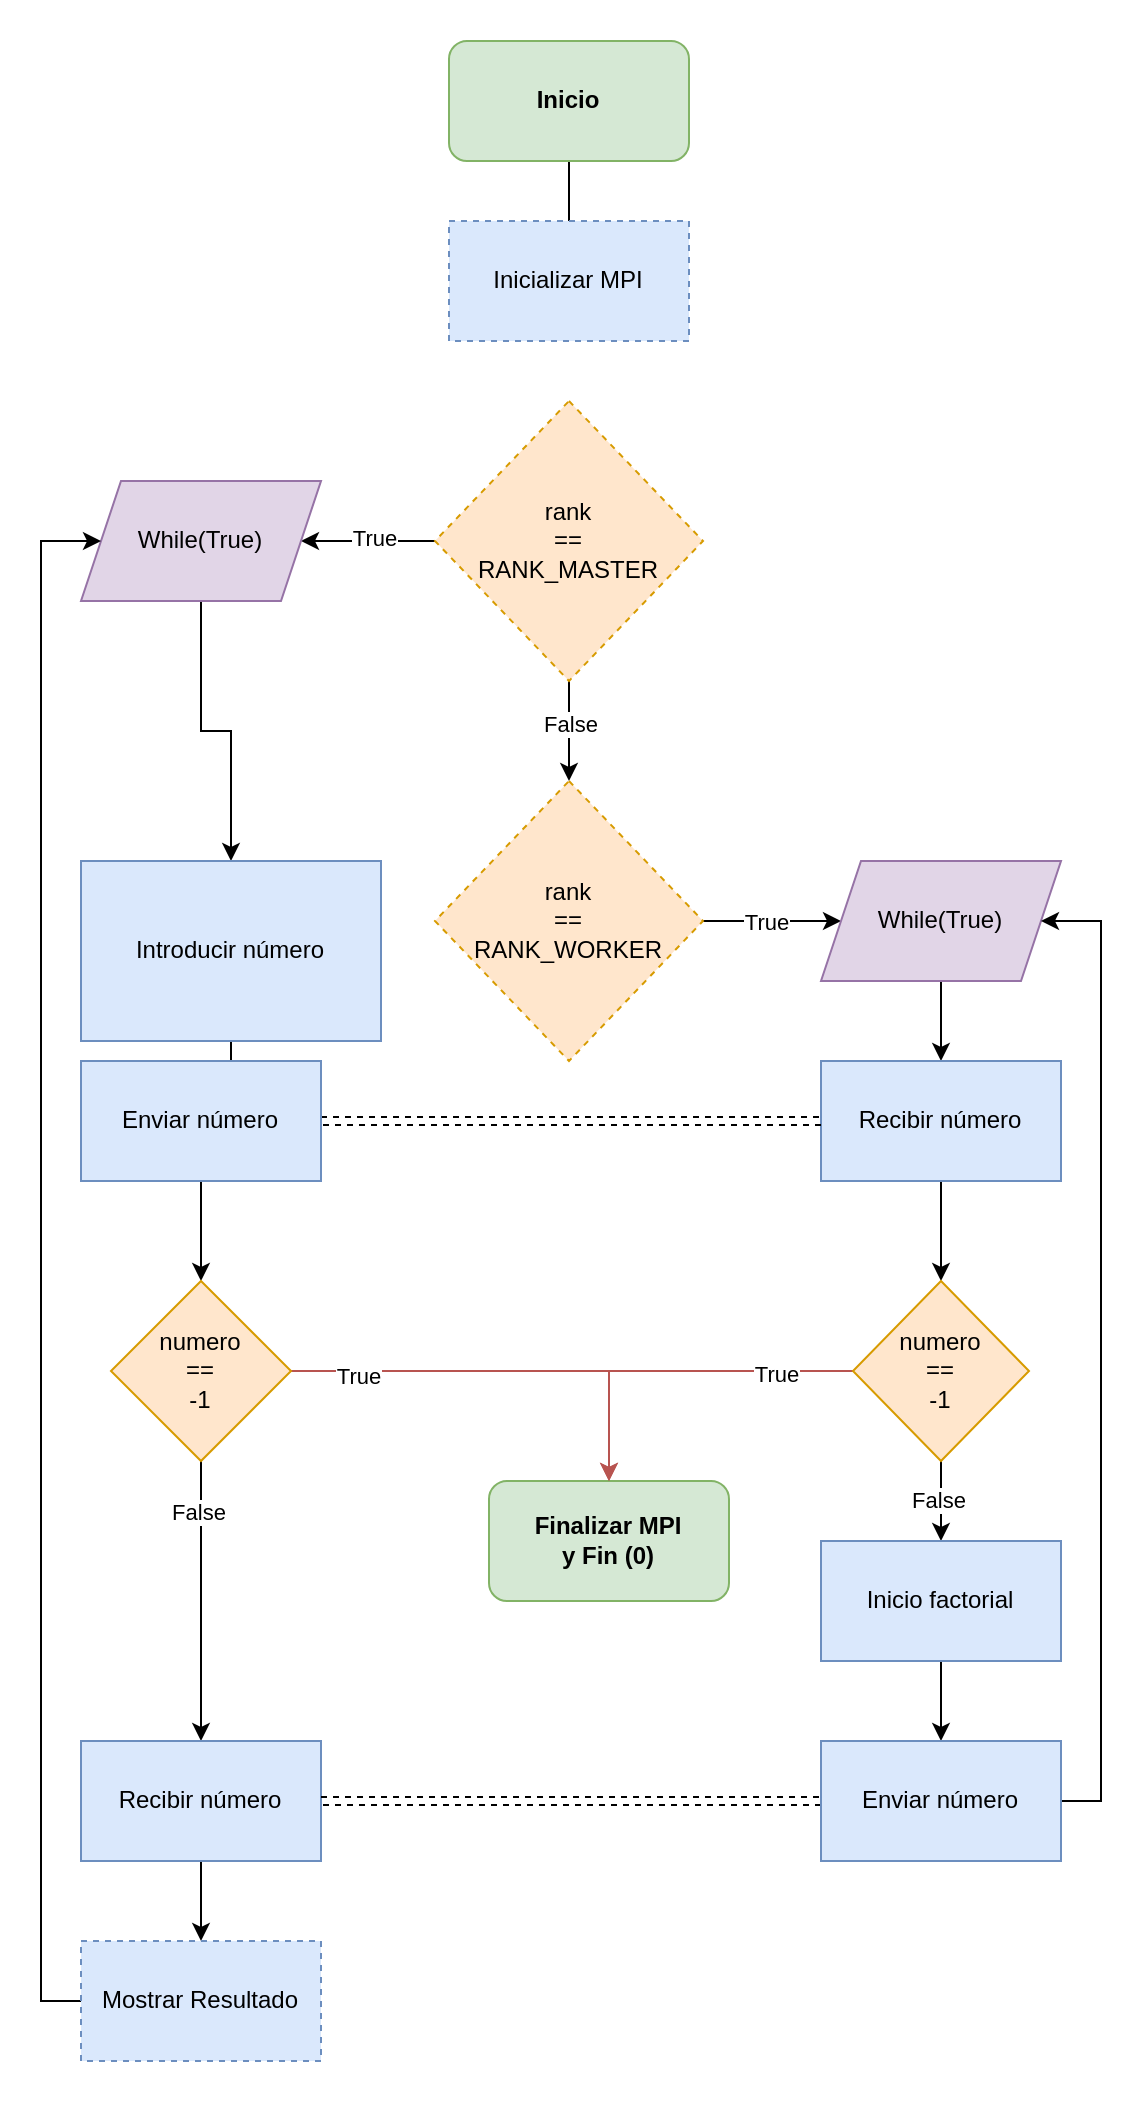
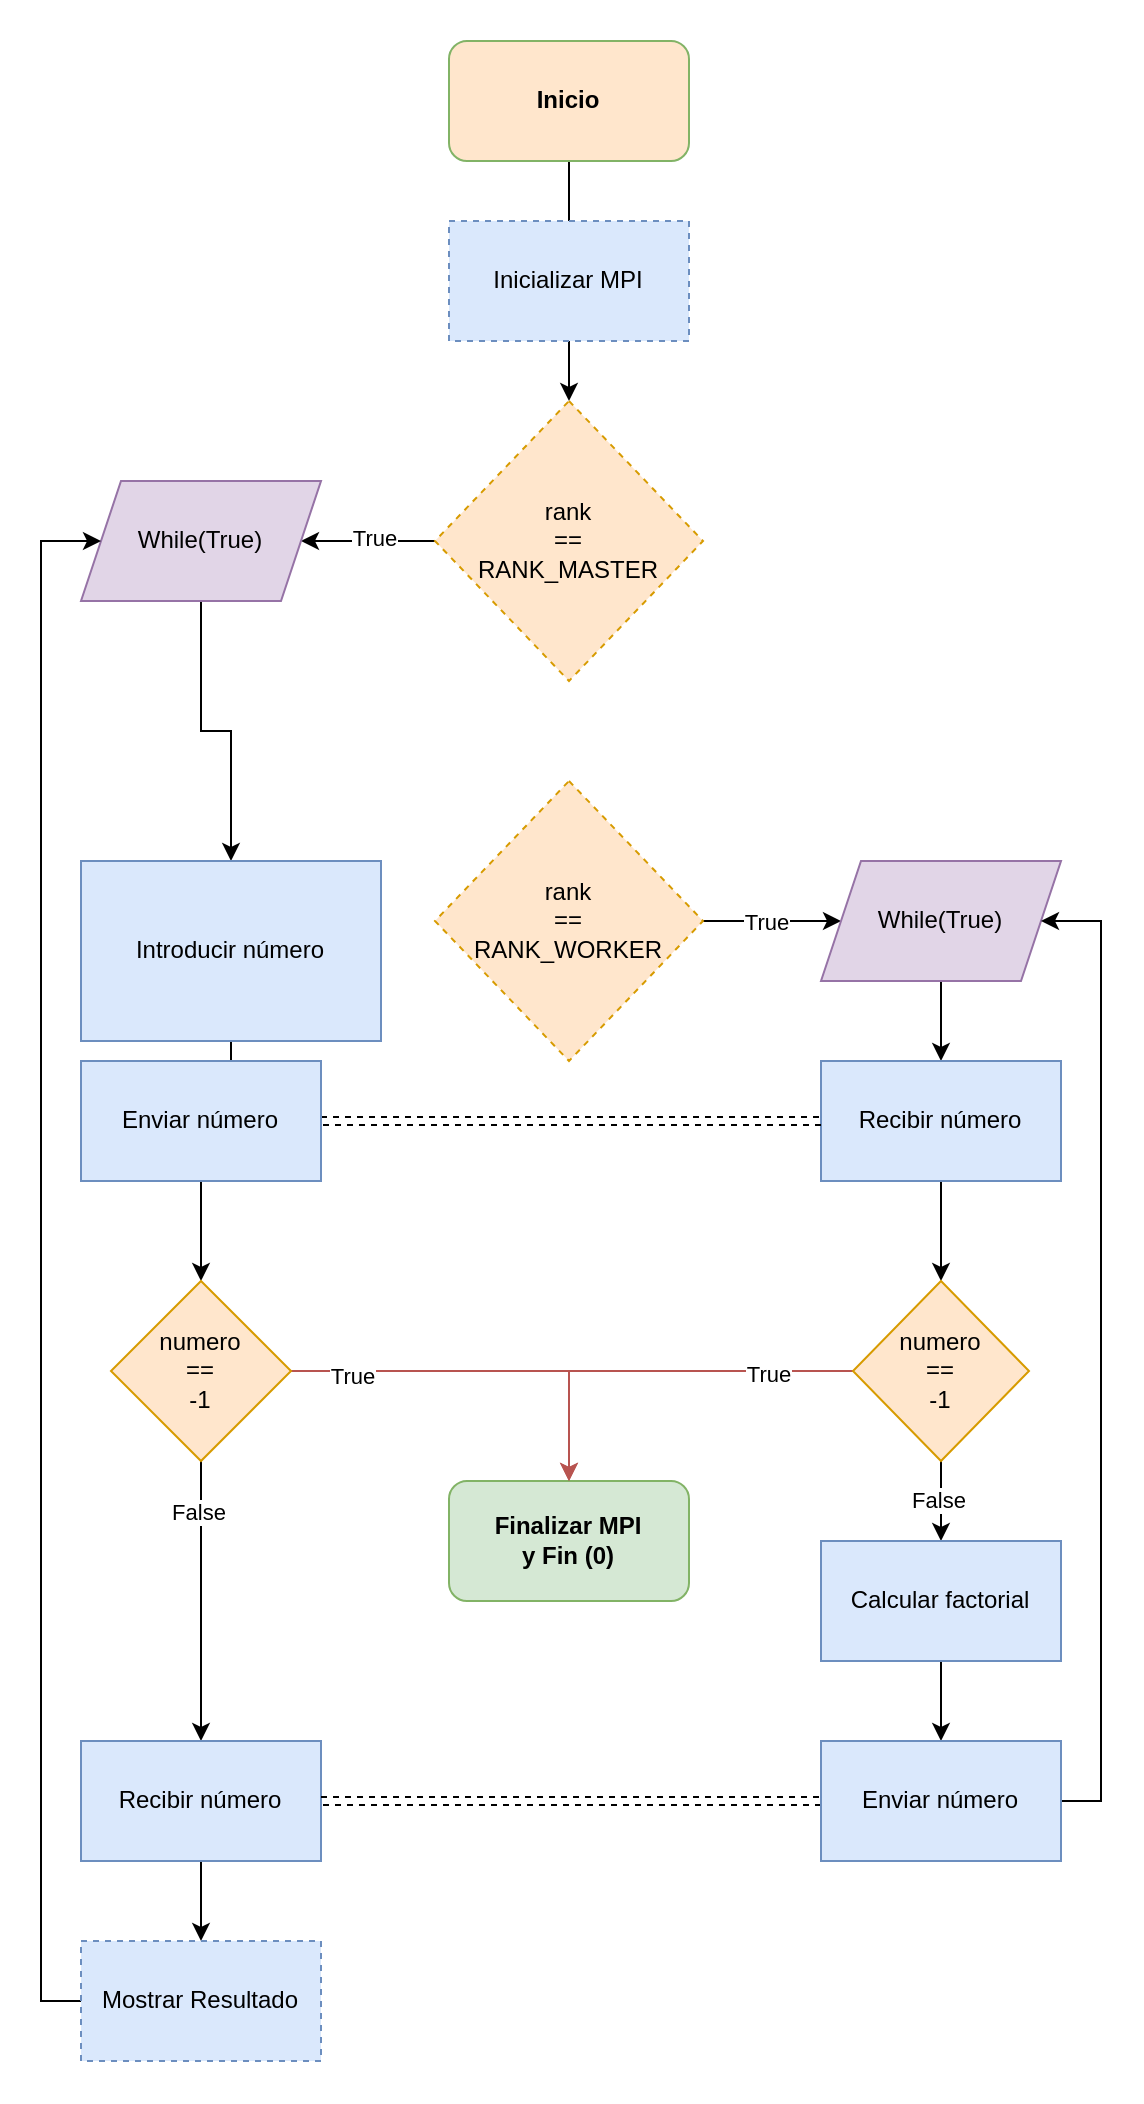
(569, 101) -> (569, 101)
none -> (569, 378)
(569, 724) -> none
(609, 1541) -> (569, 1541)
(941, 1601) -> (941, 1601)
